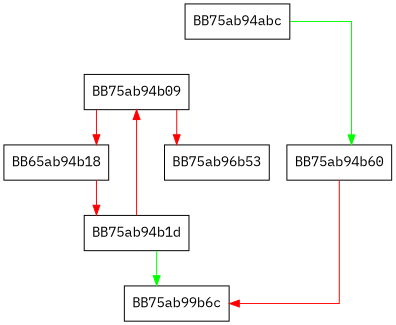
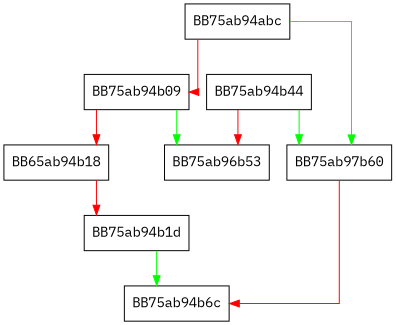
none -> (259, 92)
(177, 122) -> (177, 122)
(339, 163) -> (339, 163)
(137, 167) -> (198, 66)
(177, 304) -> (177, 304)
